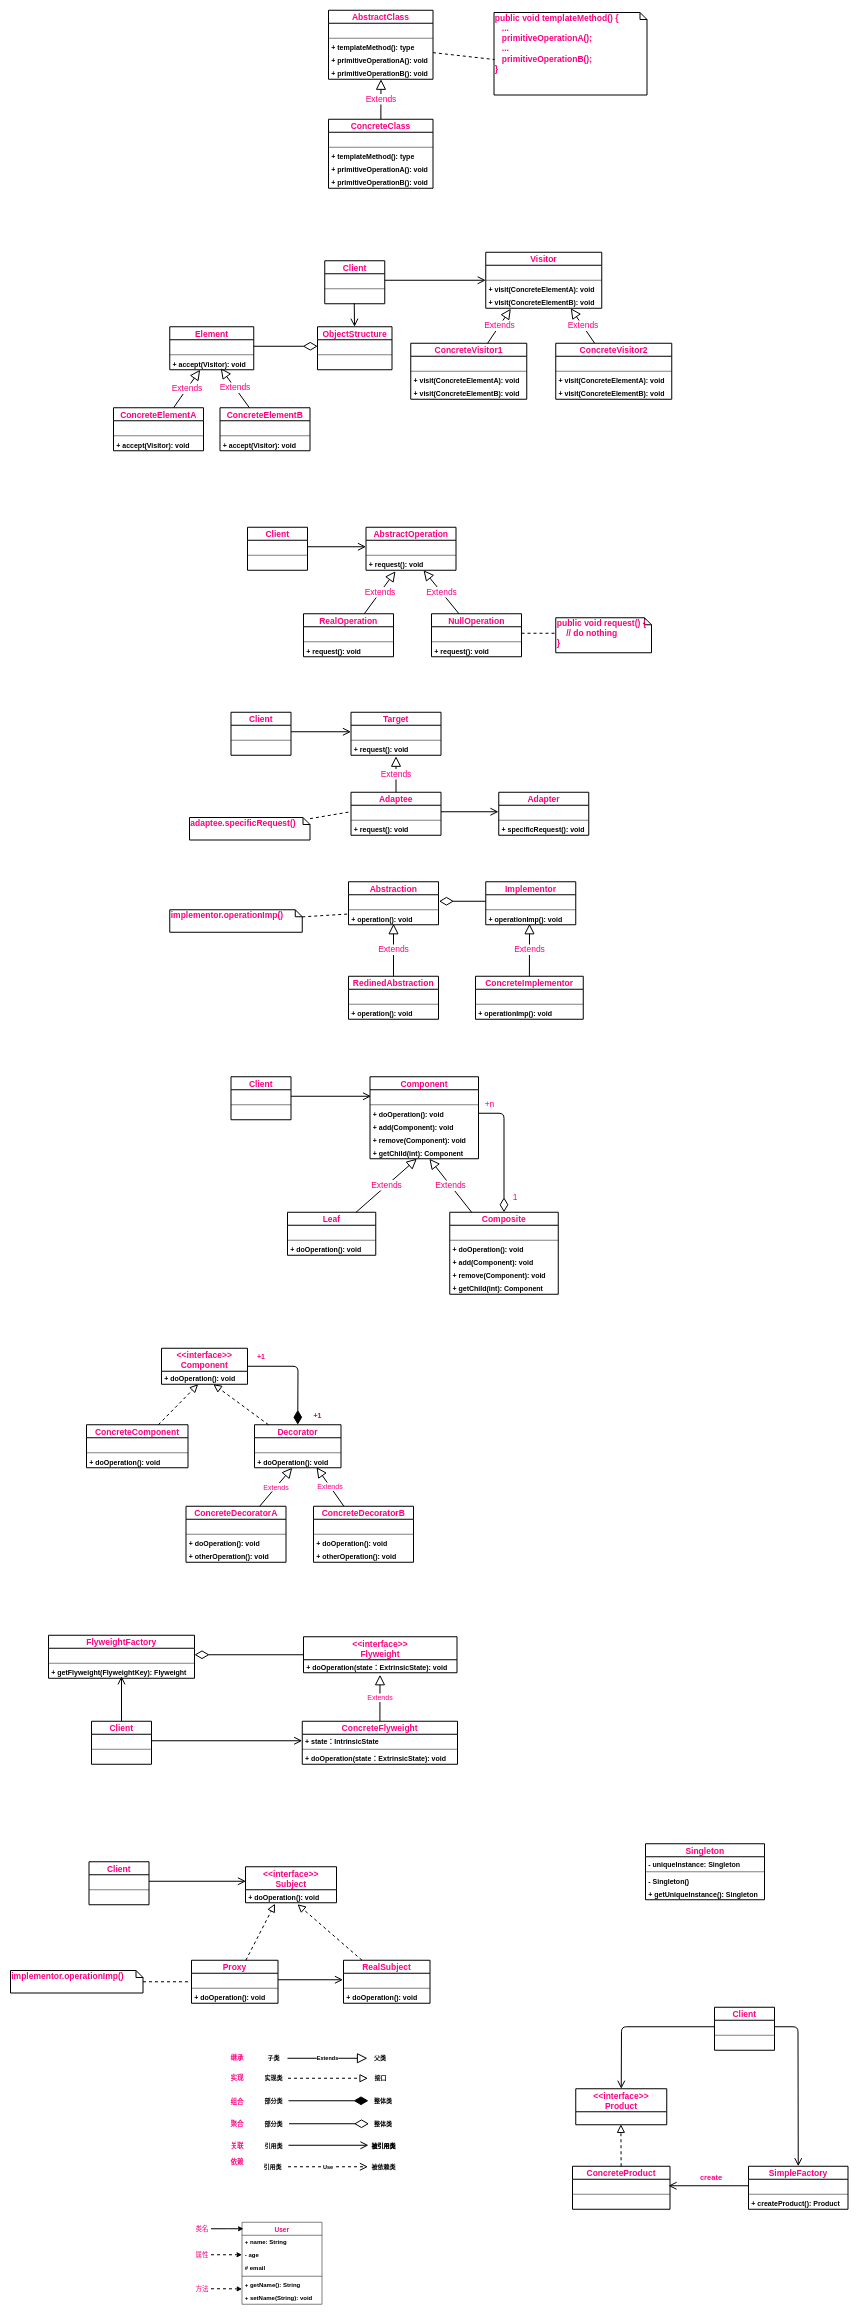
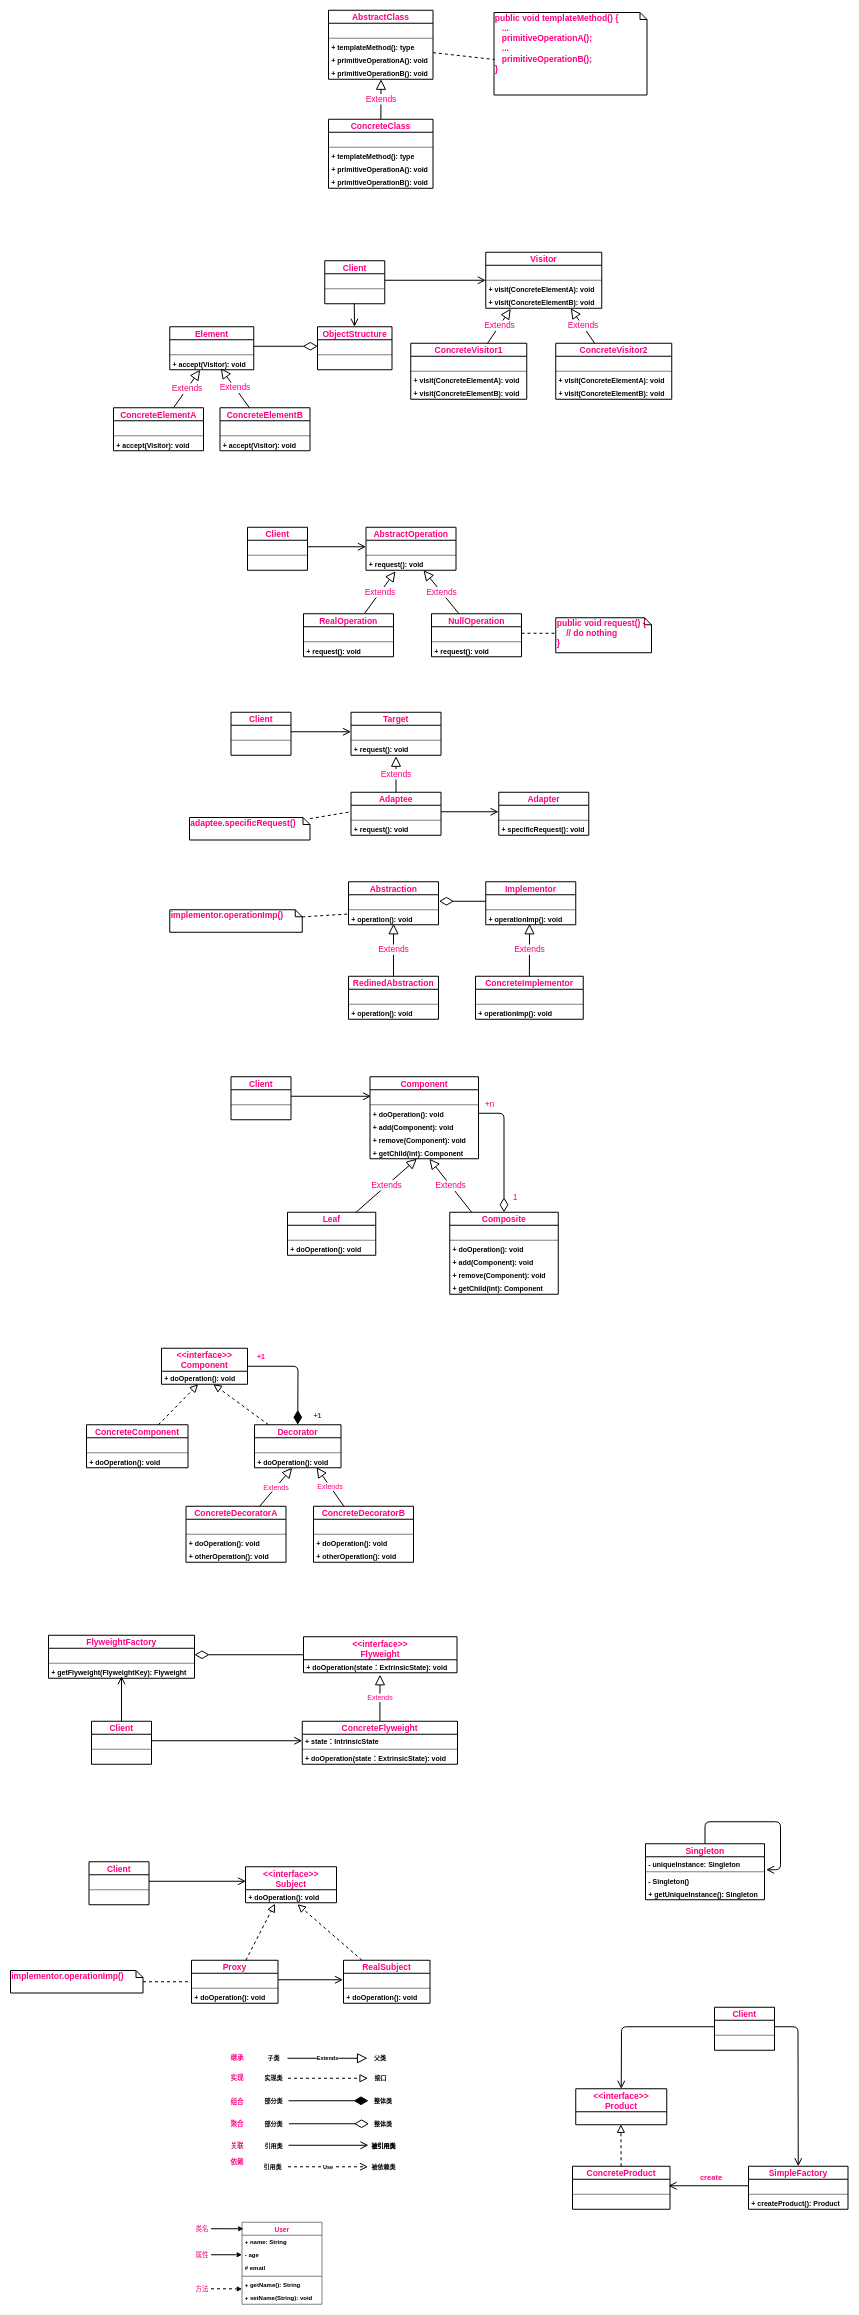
none -> (761, 1822)
(223, 2255) -> (223, 2255)
